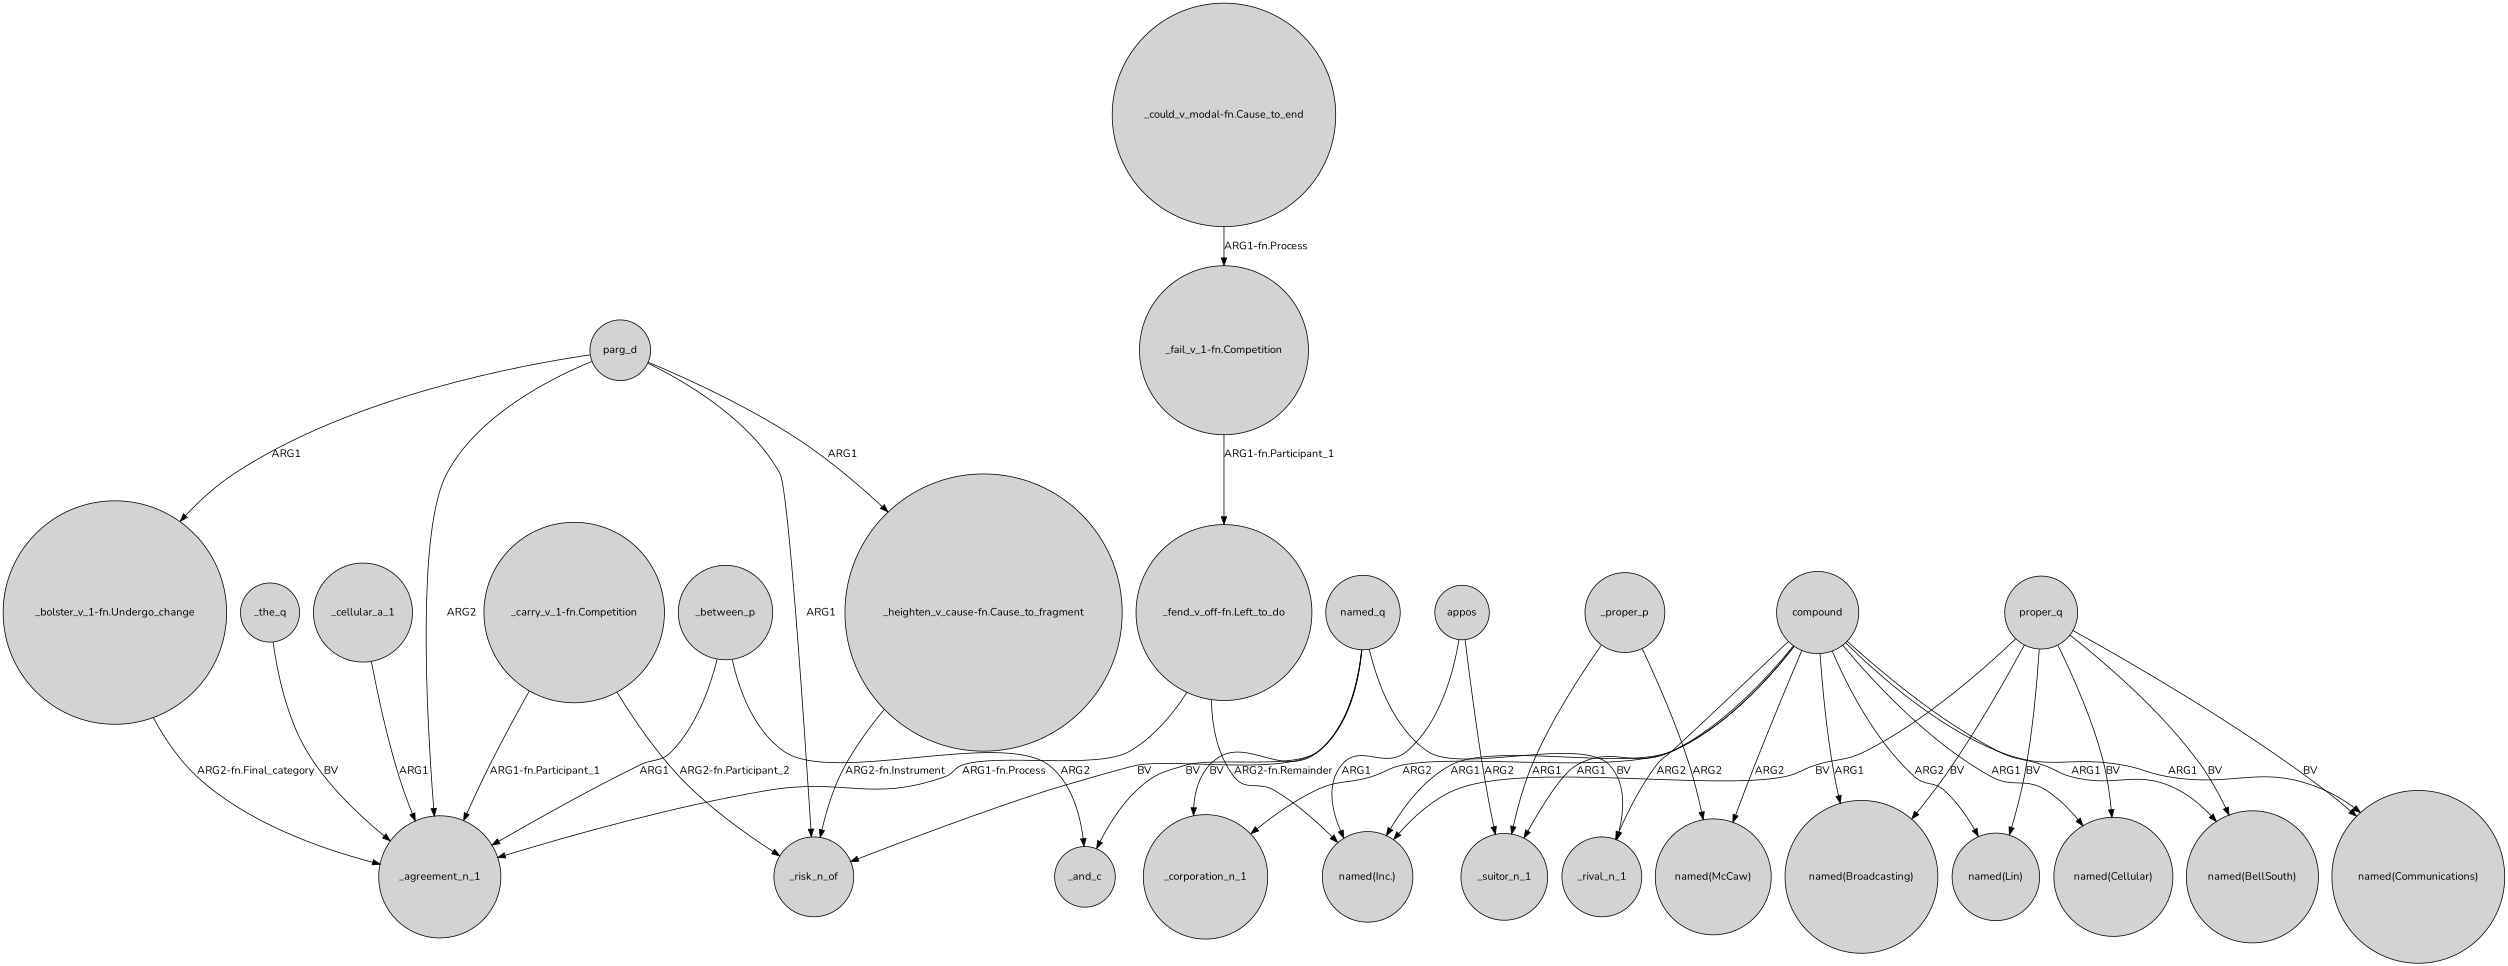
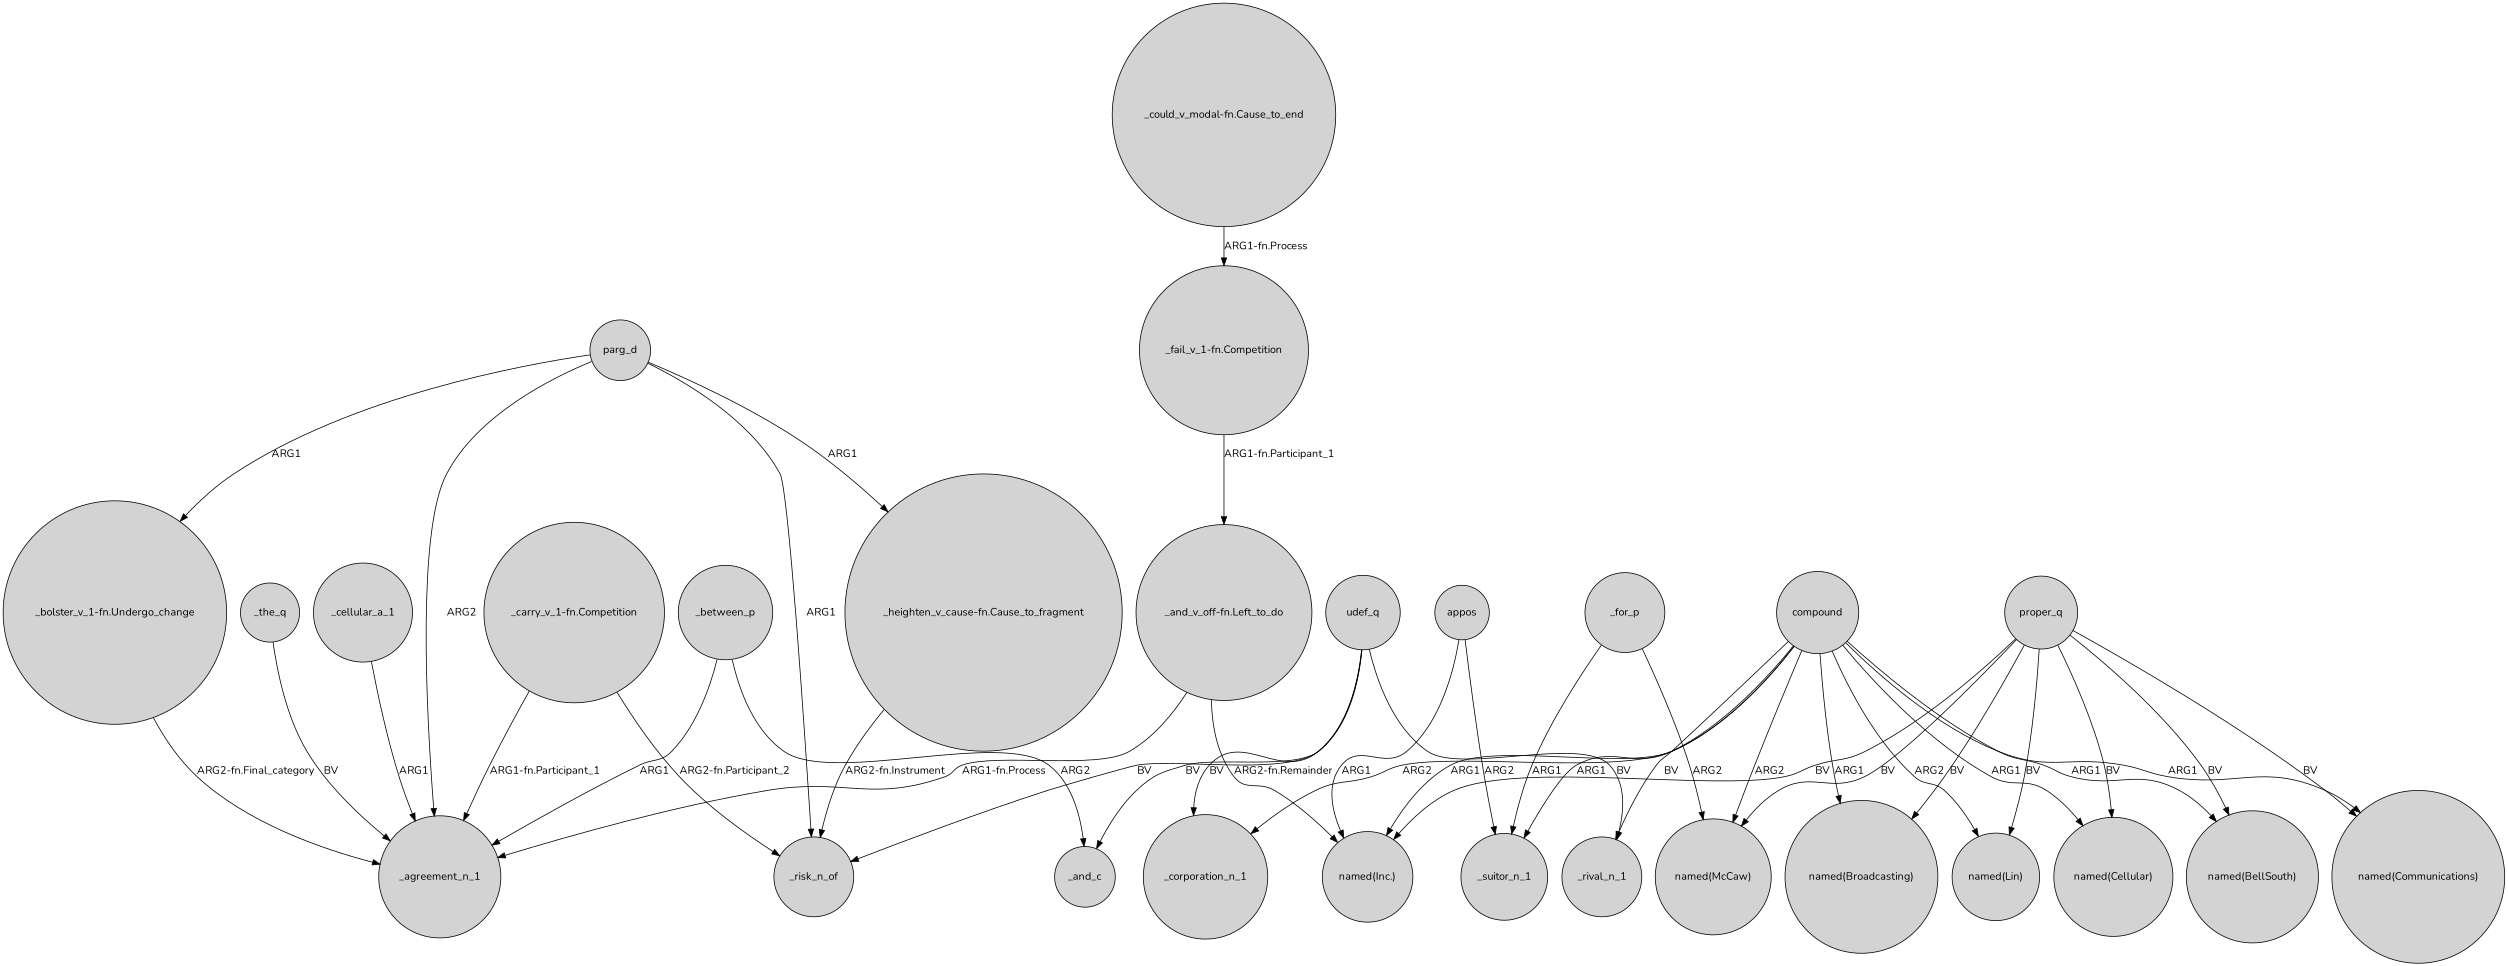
(1224, 613) -> (1224, 613)
(1363, 613) -> (1363, 613)
(1625, 613) -> (1625, 613)
none -> (1901, 751)
(1671, 771) -> (1671, 771)
